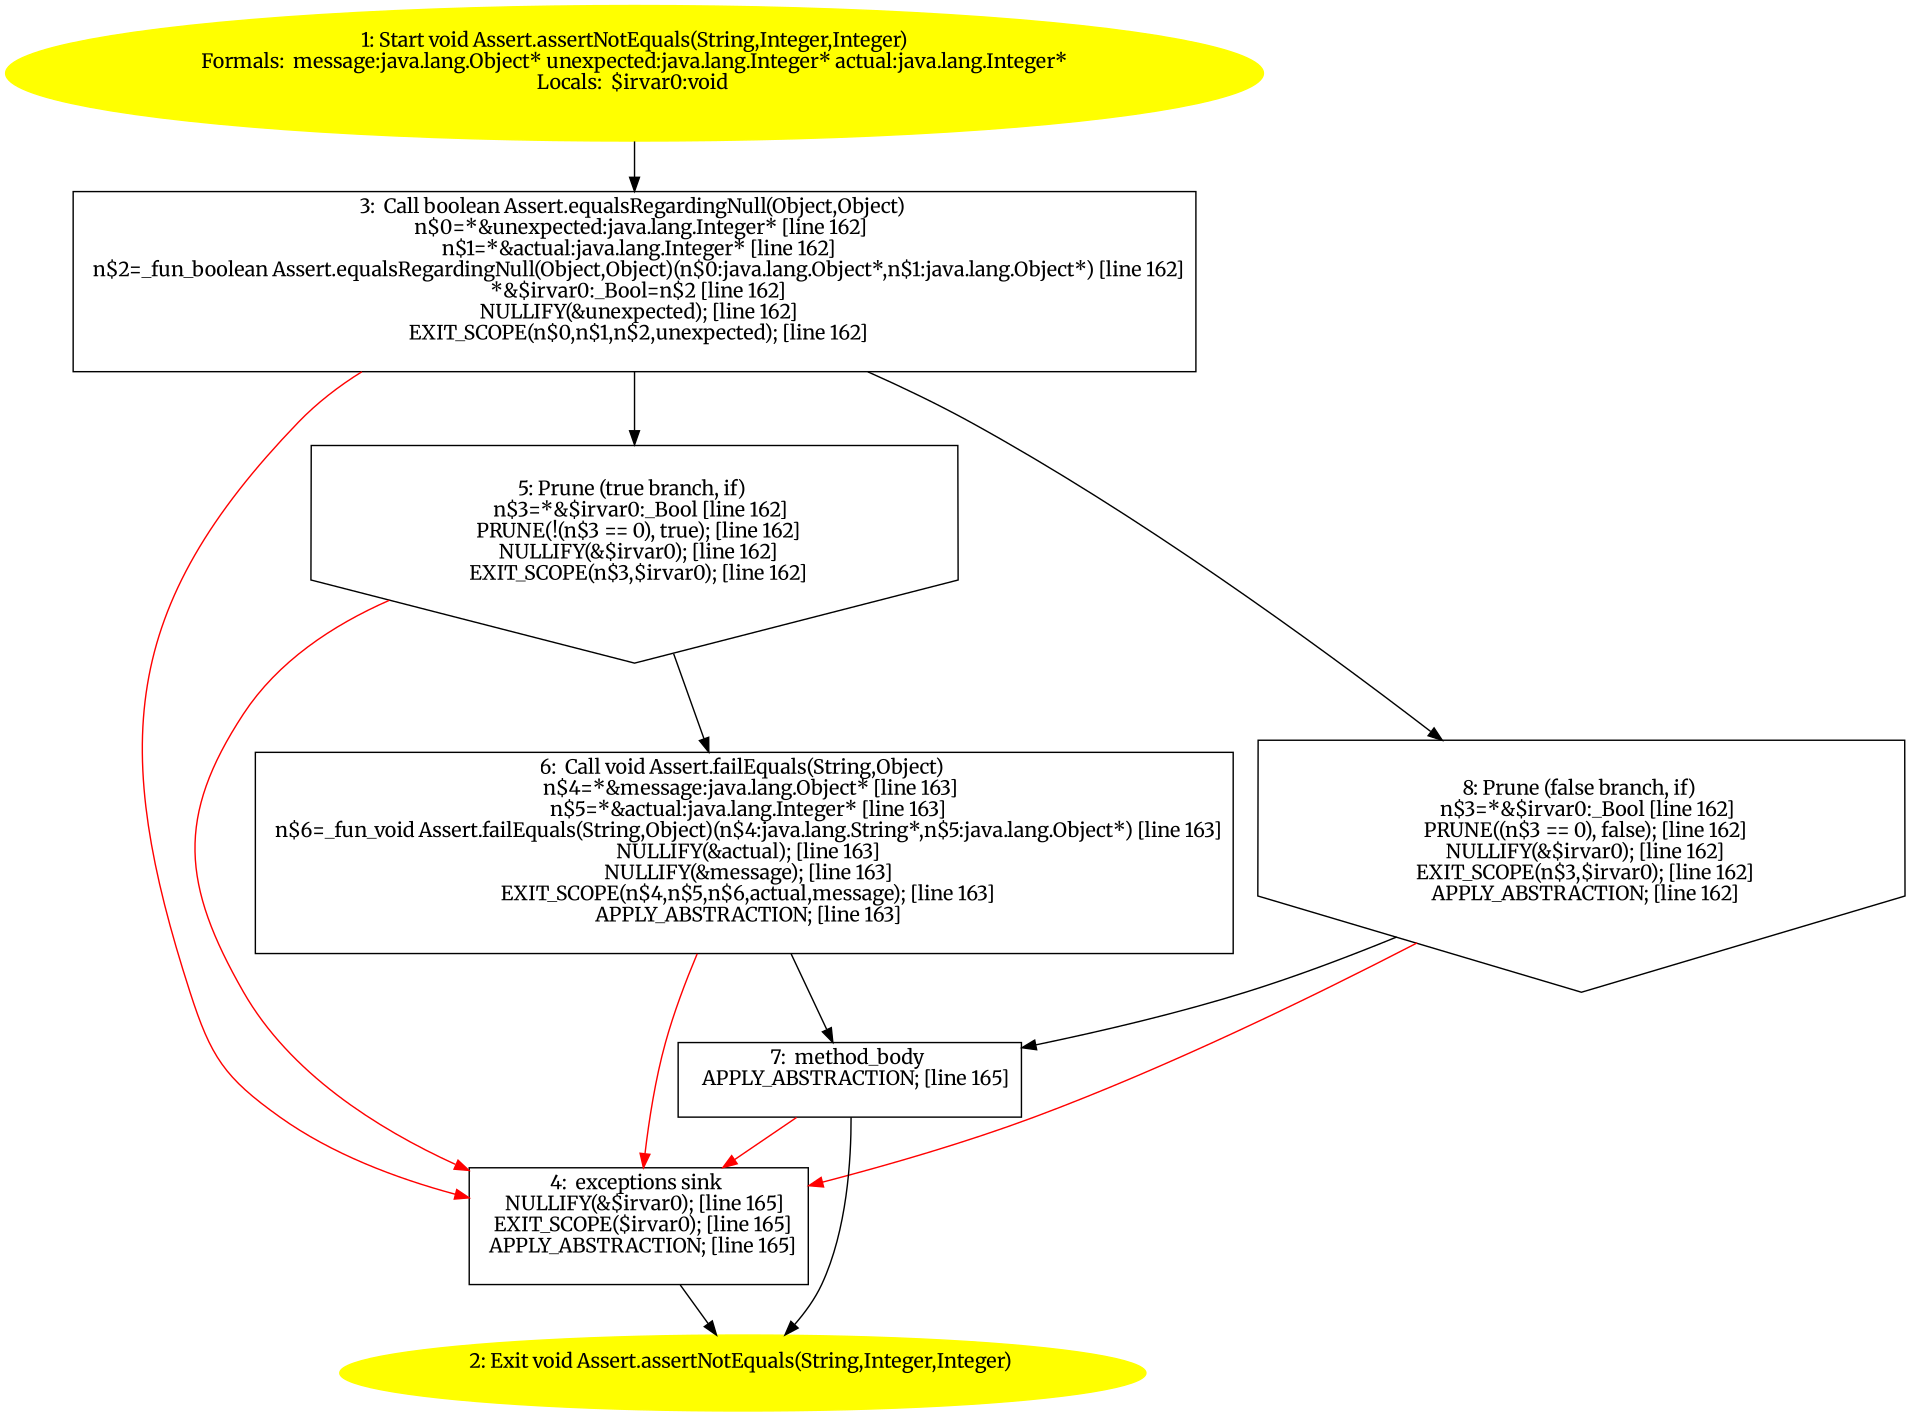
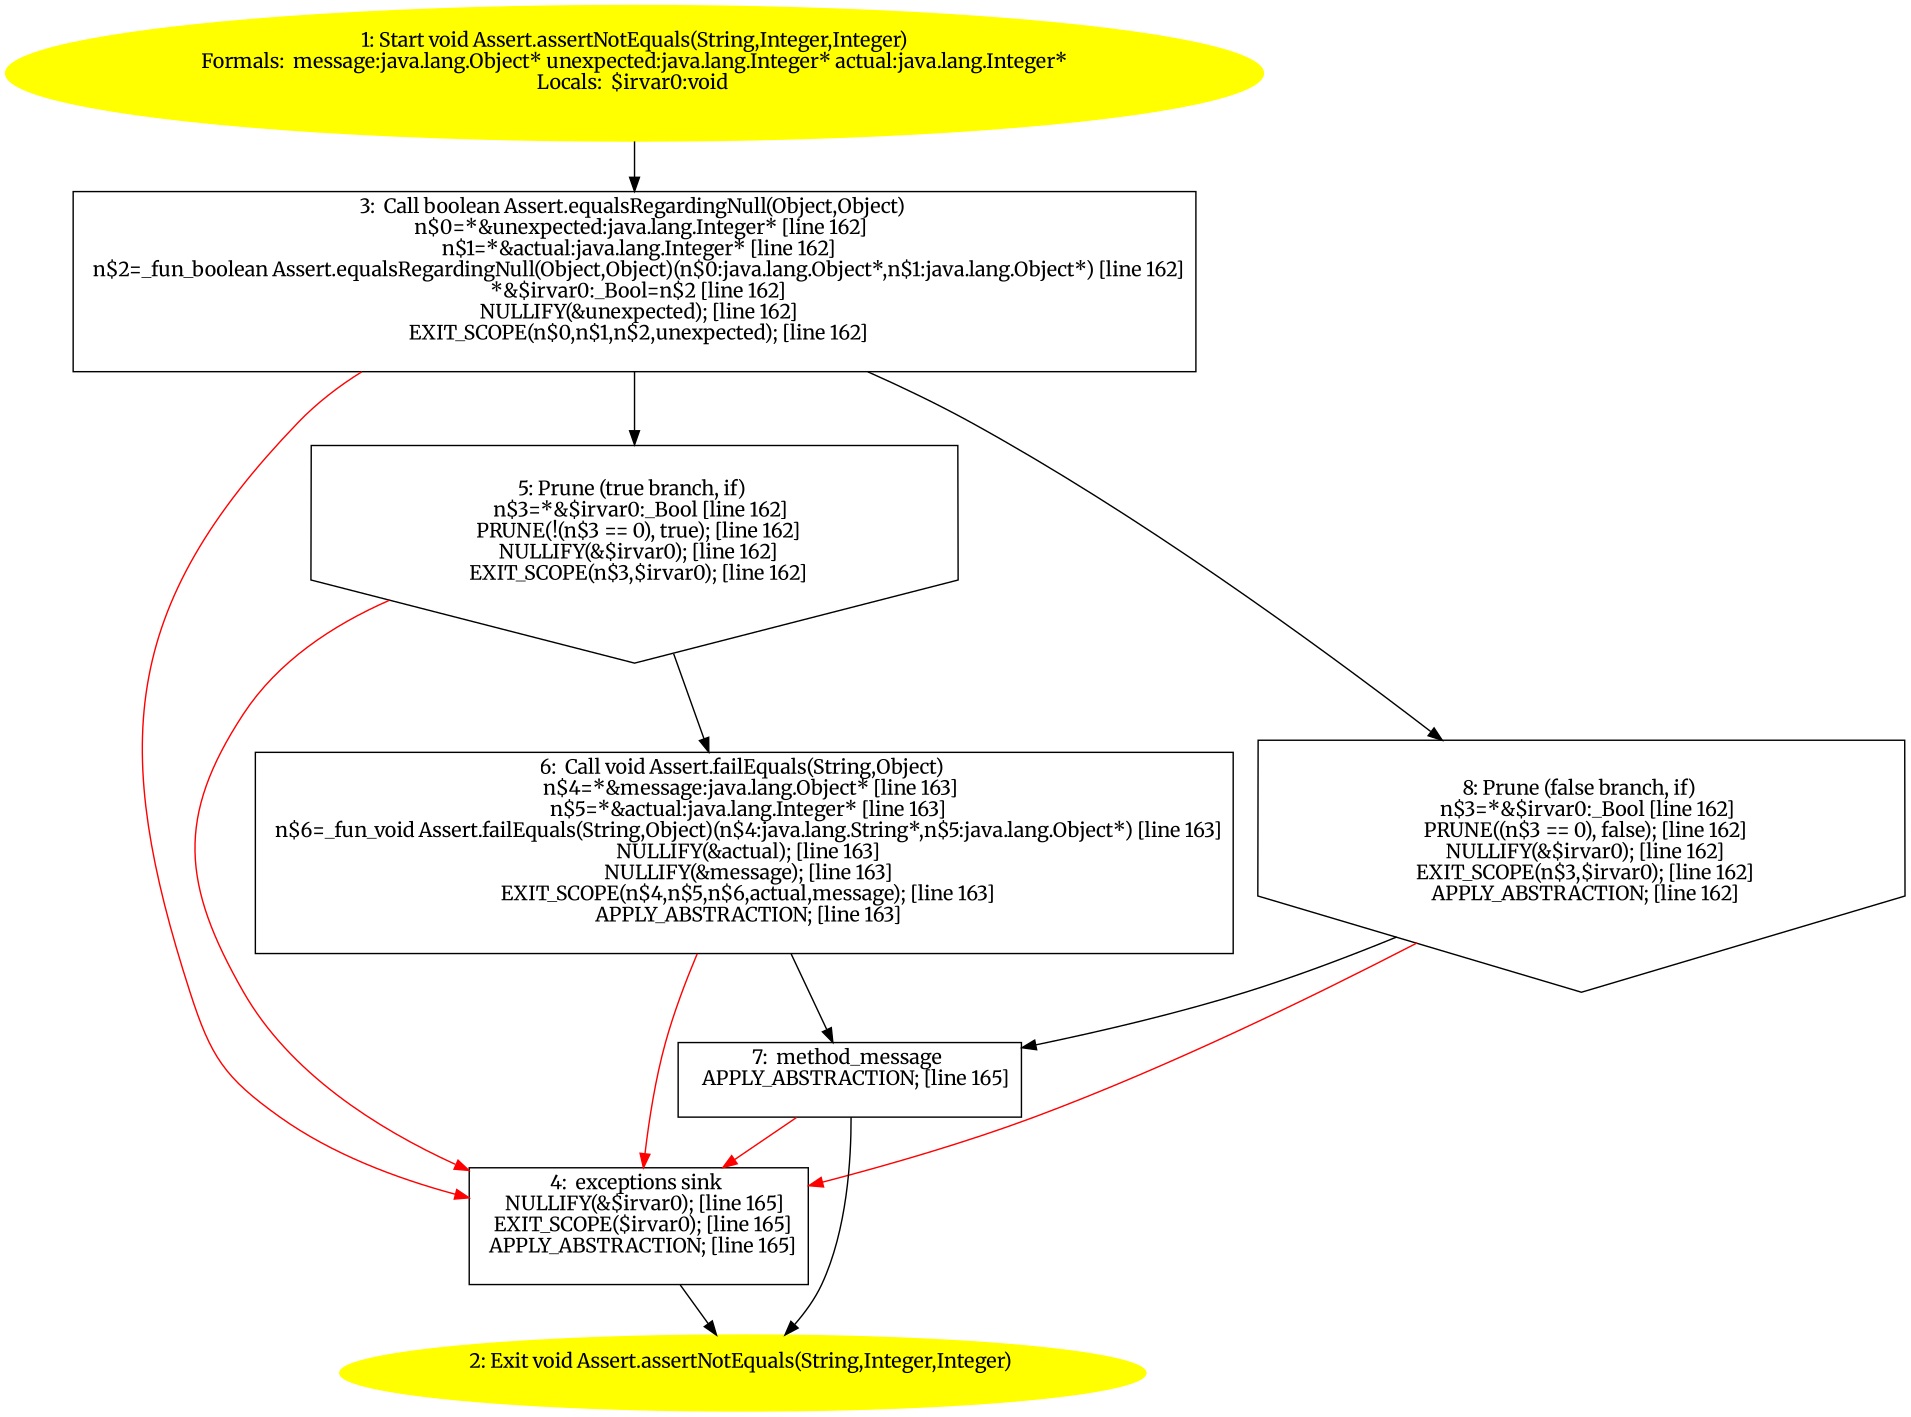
(850, 1080) -> (850, 1080)
